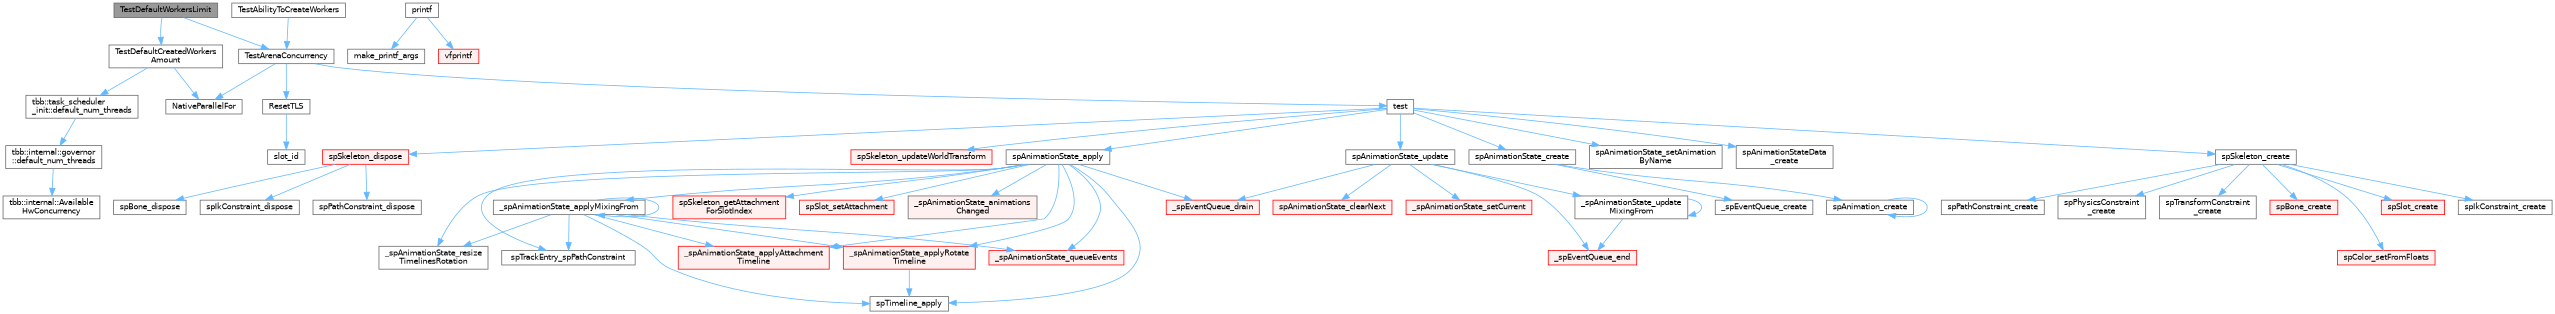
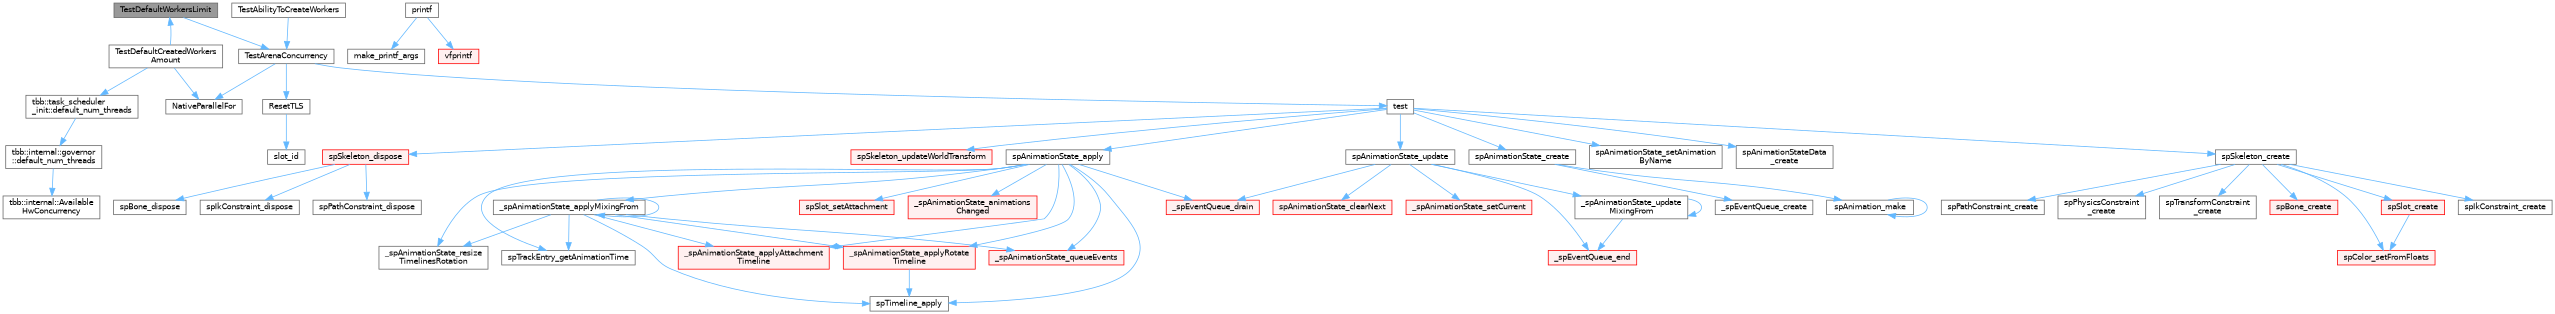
(161, 27) -> (171, 35)
(729, 207) -> none
(973, 207) -> (973, 207)
(1870, 207) -> (1870, 207)
none -> (2401, 229)
(568, 258) -> (568, 258)
